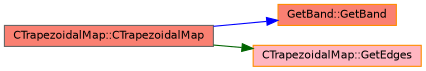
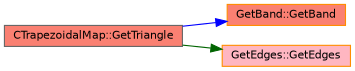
(109, 36) -> (93, 36)
(337, 56) -> (286, 56)
